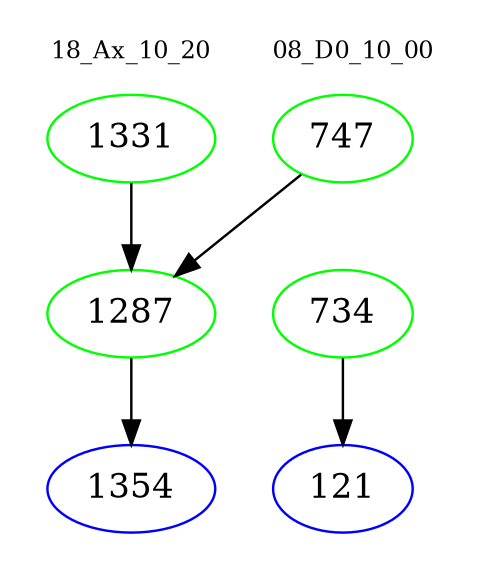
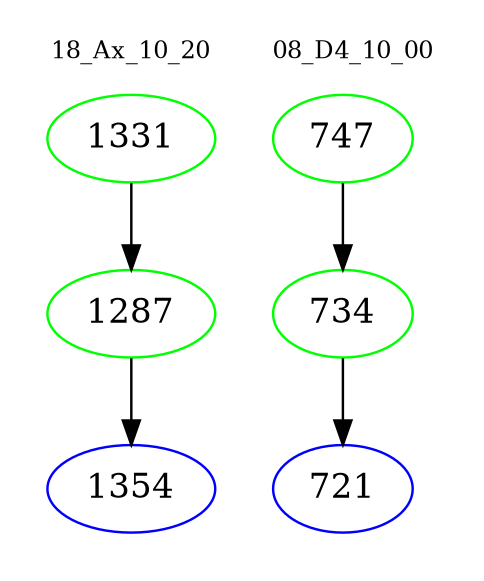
(354, 52) -> (354, 52)
(269, 200) -> (343, 214)
(343, 489) -> (343, 489)
